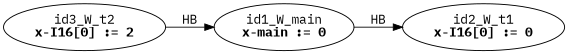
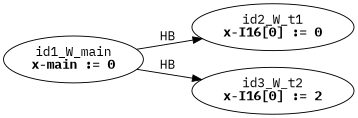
(185, 27) -> (165, 74)
